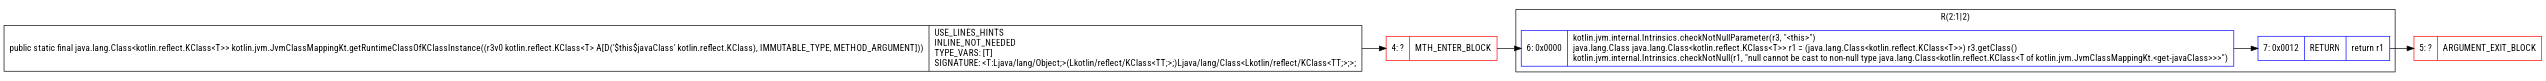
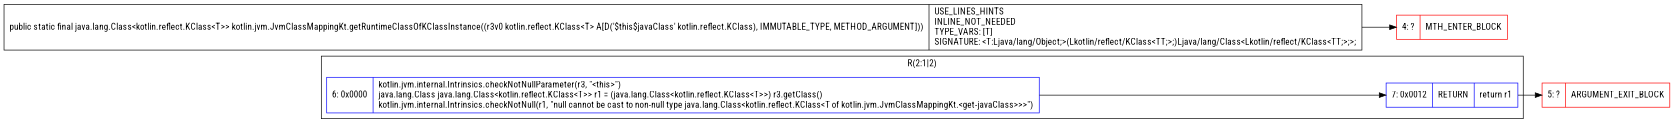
(1506, 48) -> none
